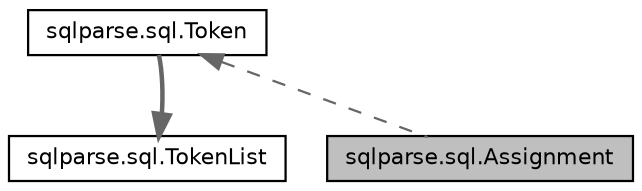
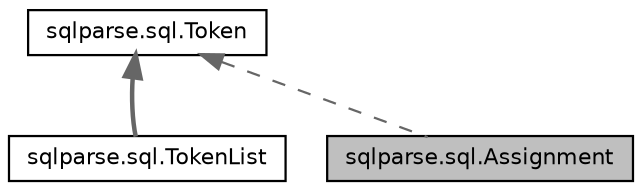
(162, 84) -> (132, 107)
